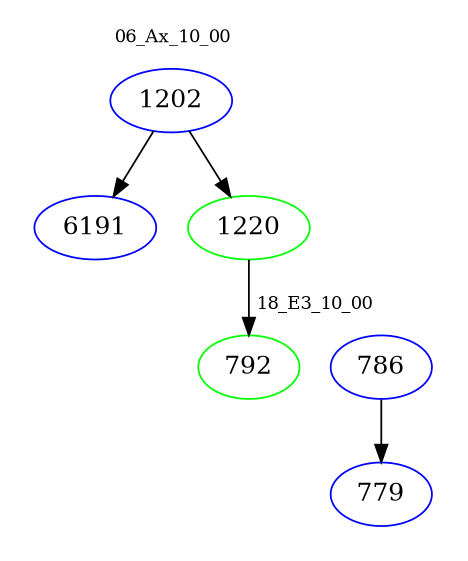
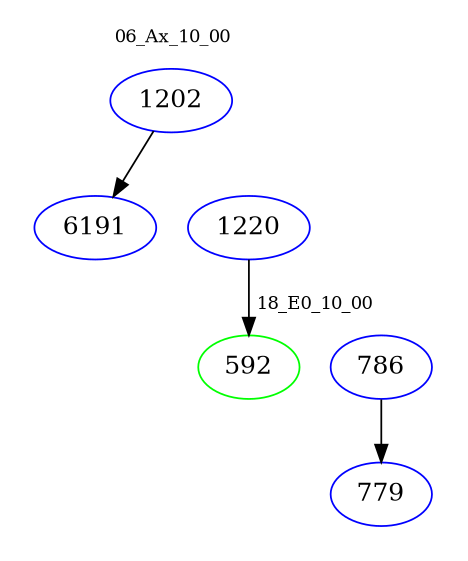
(205, 156) -> none
(249, 228) -> (249, 228)
(315, 305) -> (315, 305)
(249, 367) -> (249, 367)
